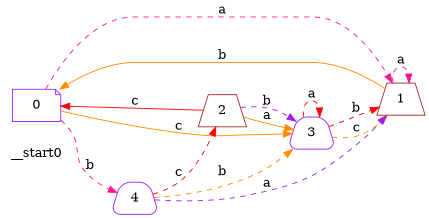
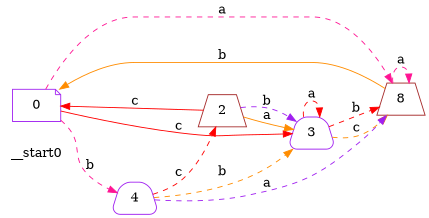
(401, 99) -> (401, 99)
(171, 132) -> (171, 132)
